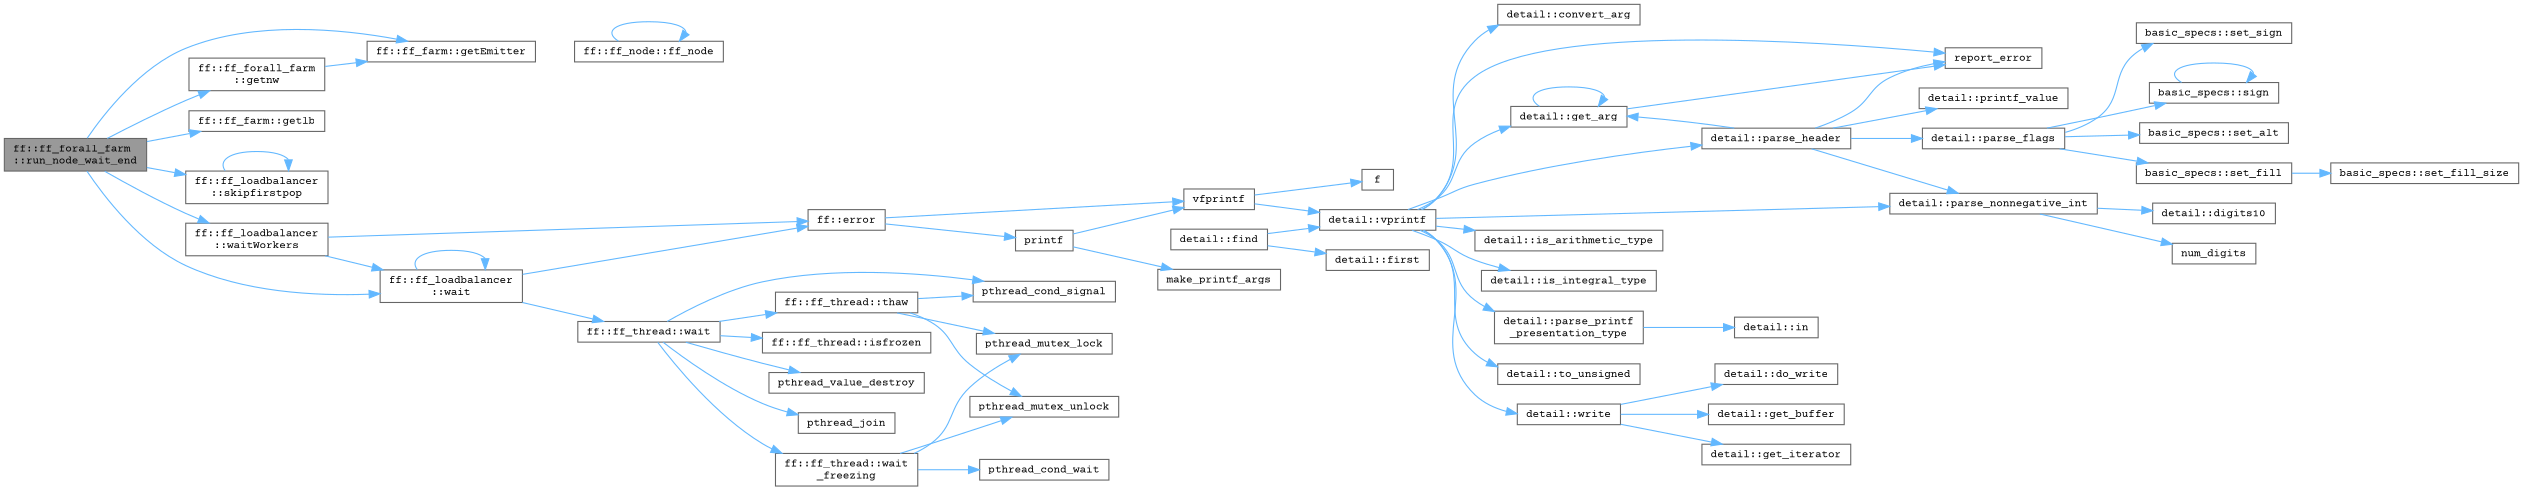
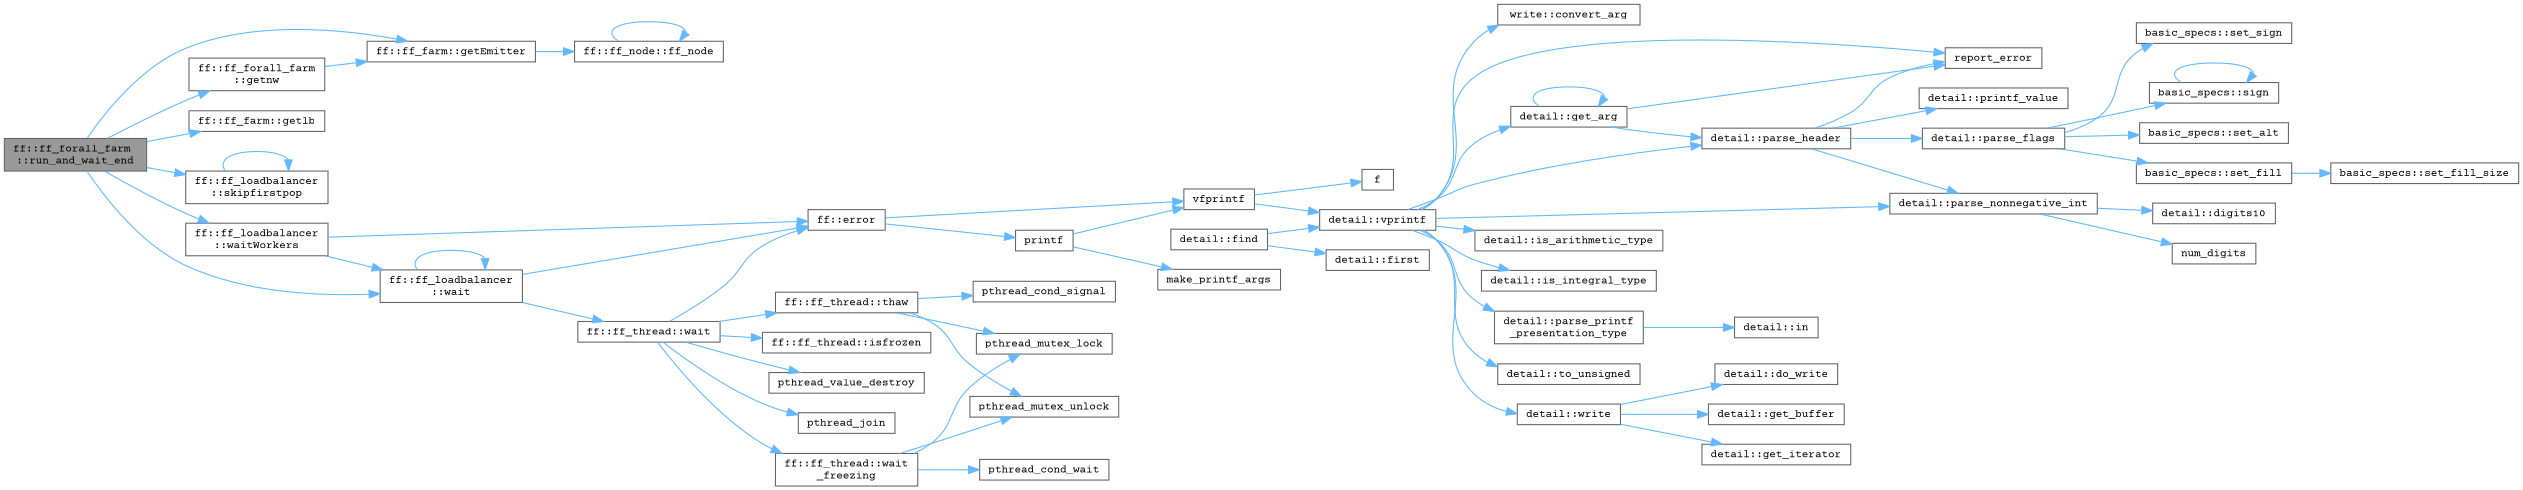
(1569, 15) -> (1569, 15)
none -> (549, 52)
(1686, 122) -> (1651, 133)
(75, 155) -> (75, 155)
(816, 274) -> (734, 276)
